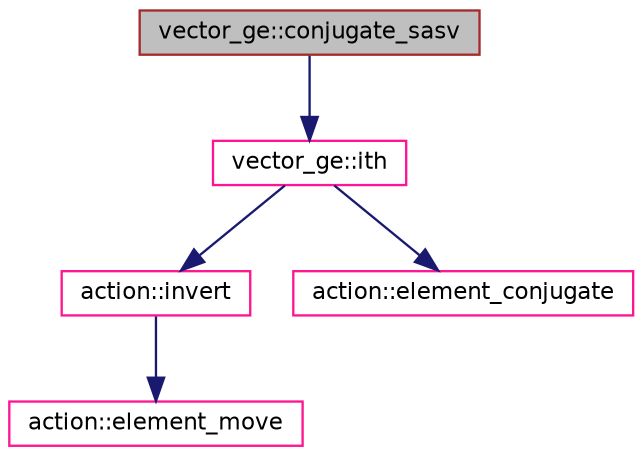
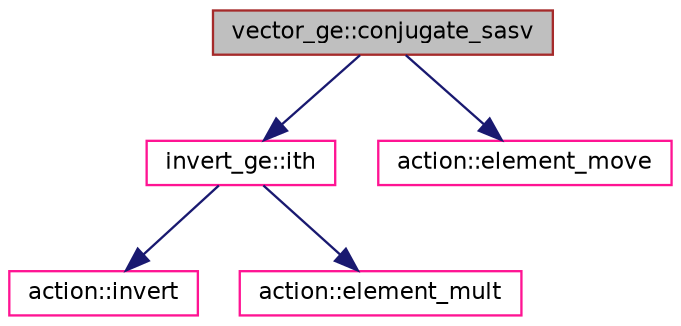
(310, 163) -> (241, 163)
(463, 293) -> (381, 293)
(156, 347) -> (445, 90)
